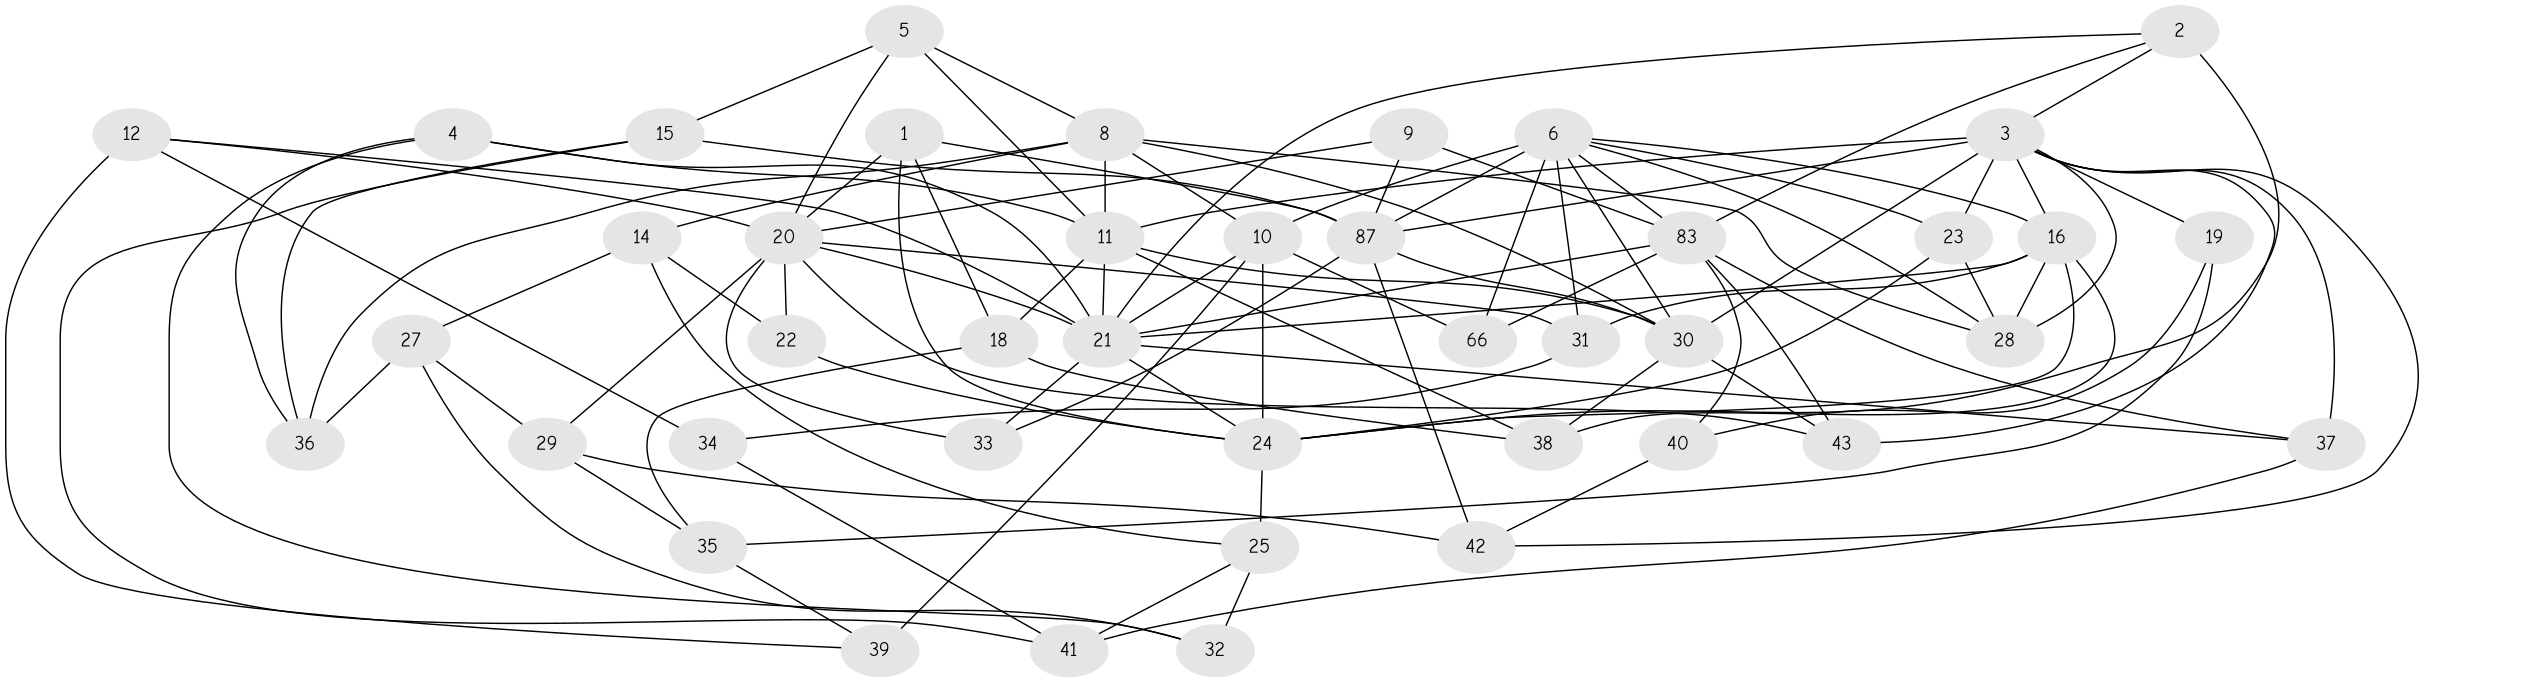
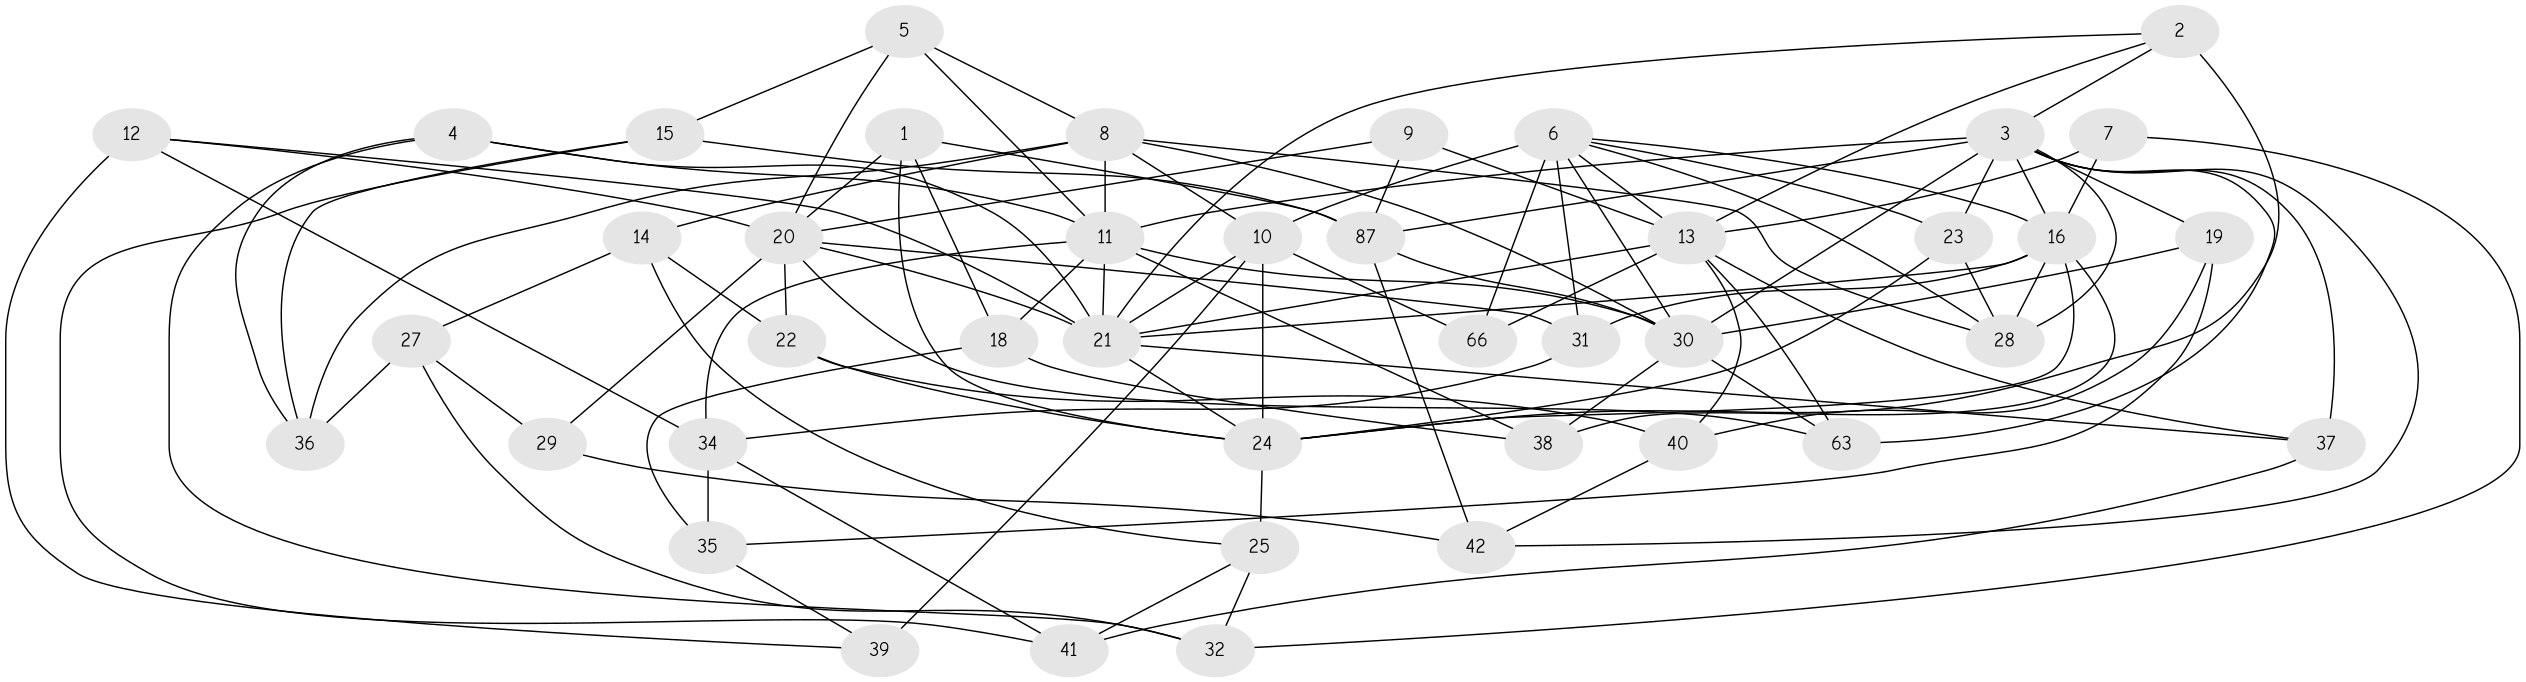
none -> (2108, 135)
(1456, 188) -> none
(1687, 238) -> (1687, 238)
none -> (842, 273)
none -> (1962, 292)
none -> (1293, 397)
(983, 444) -> none
(1842, 444) -> (1842, 444)
(628, 496) -> (708, 496)
